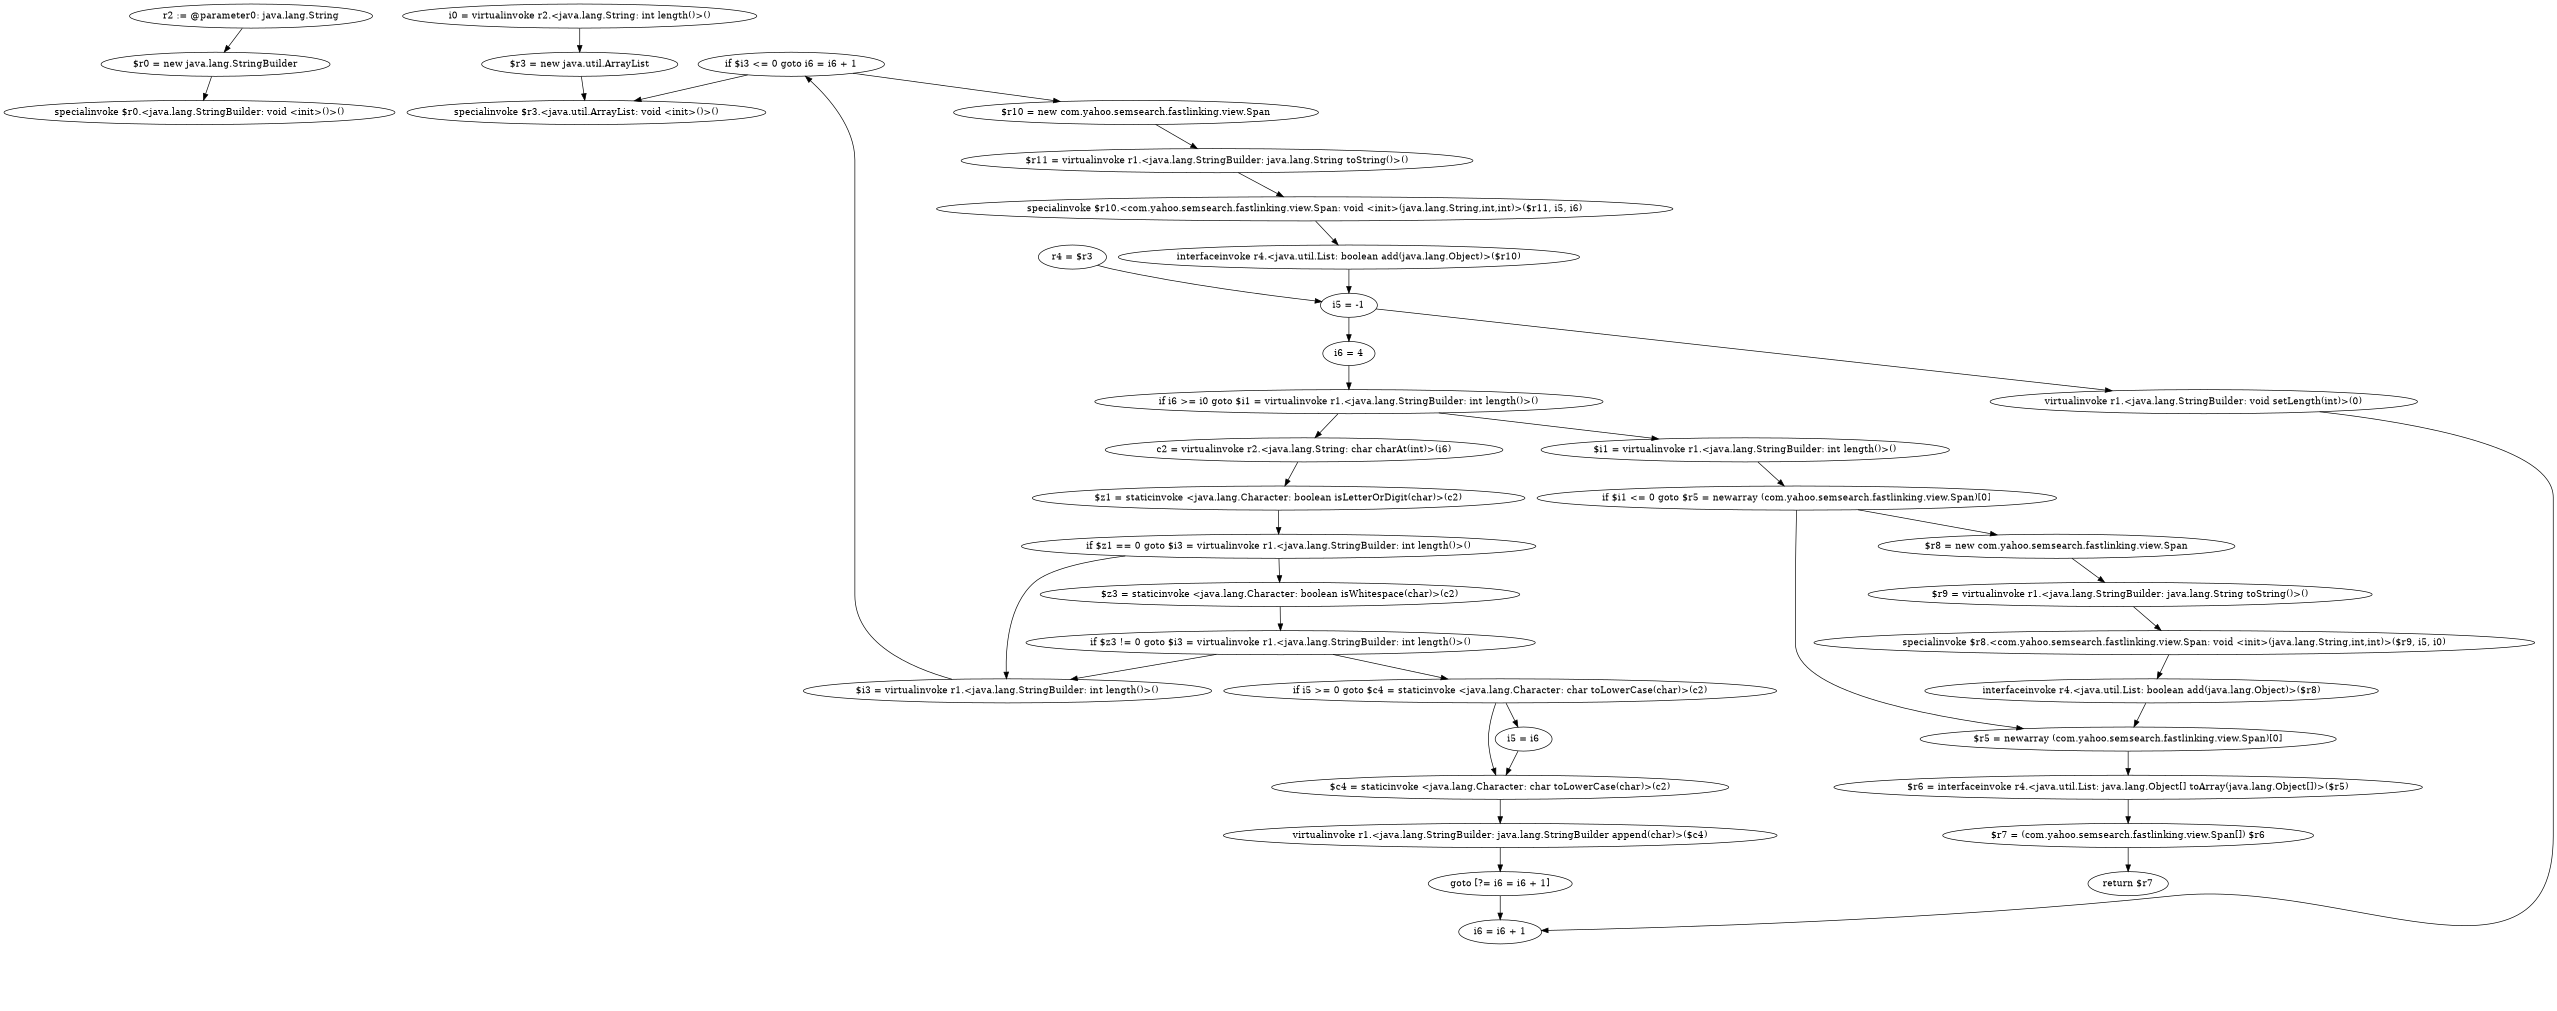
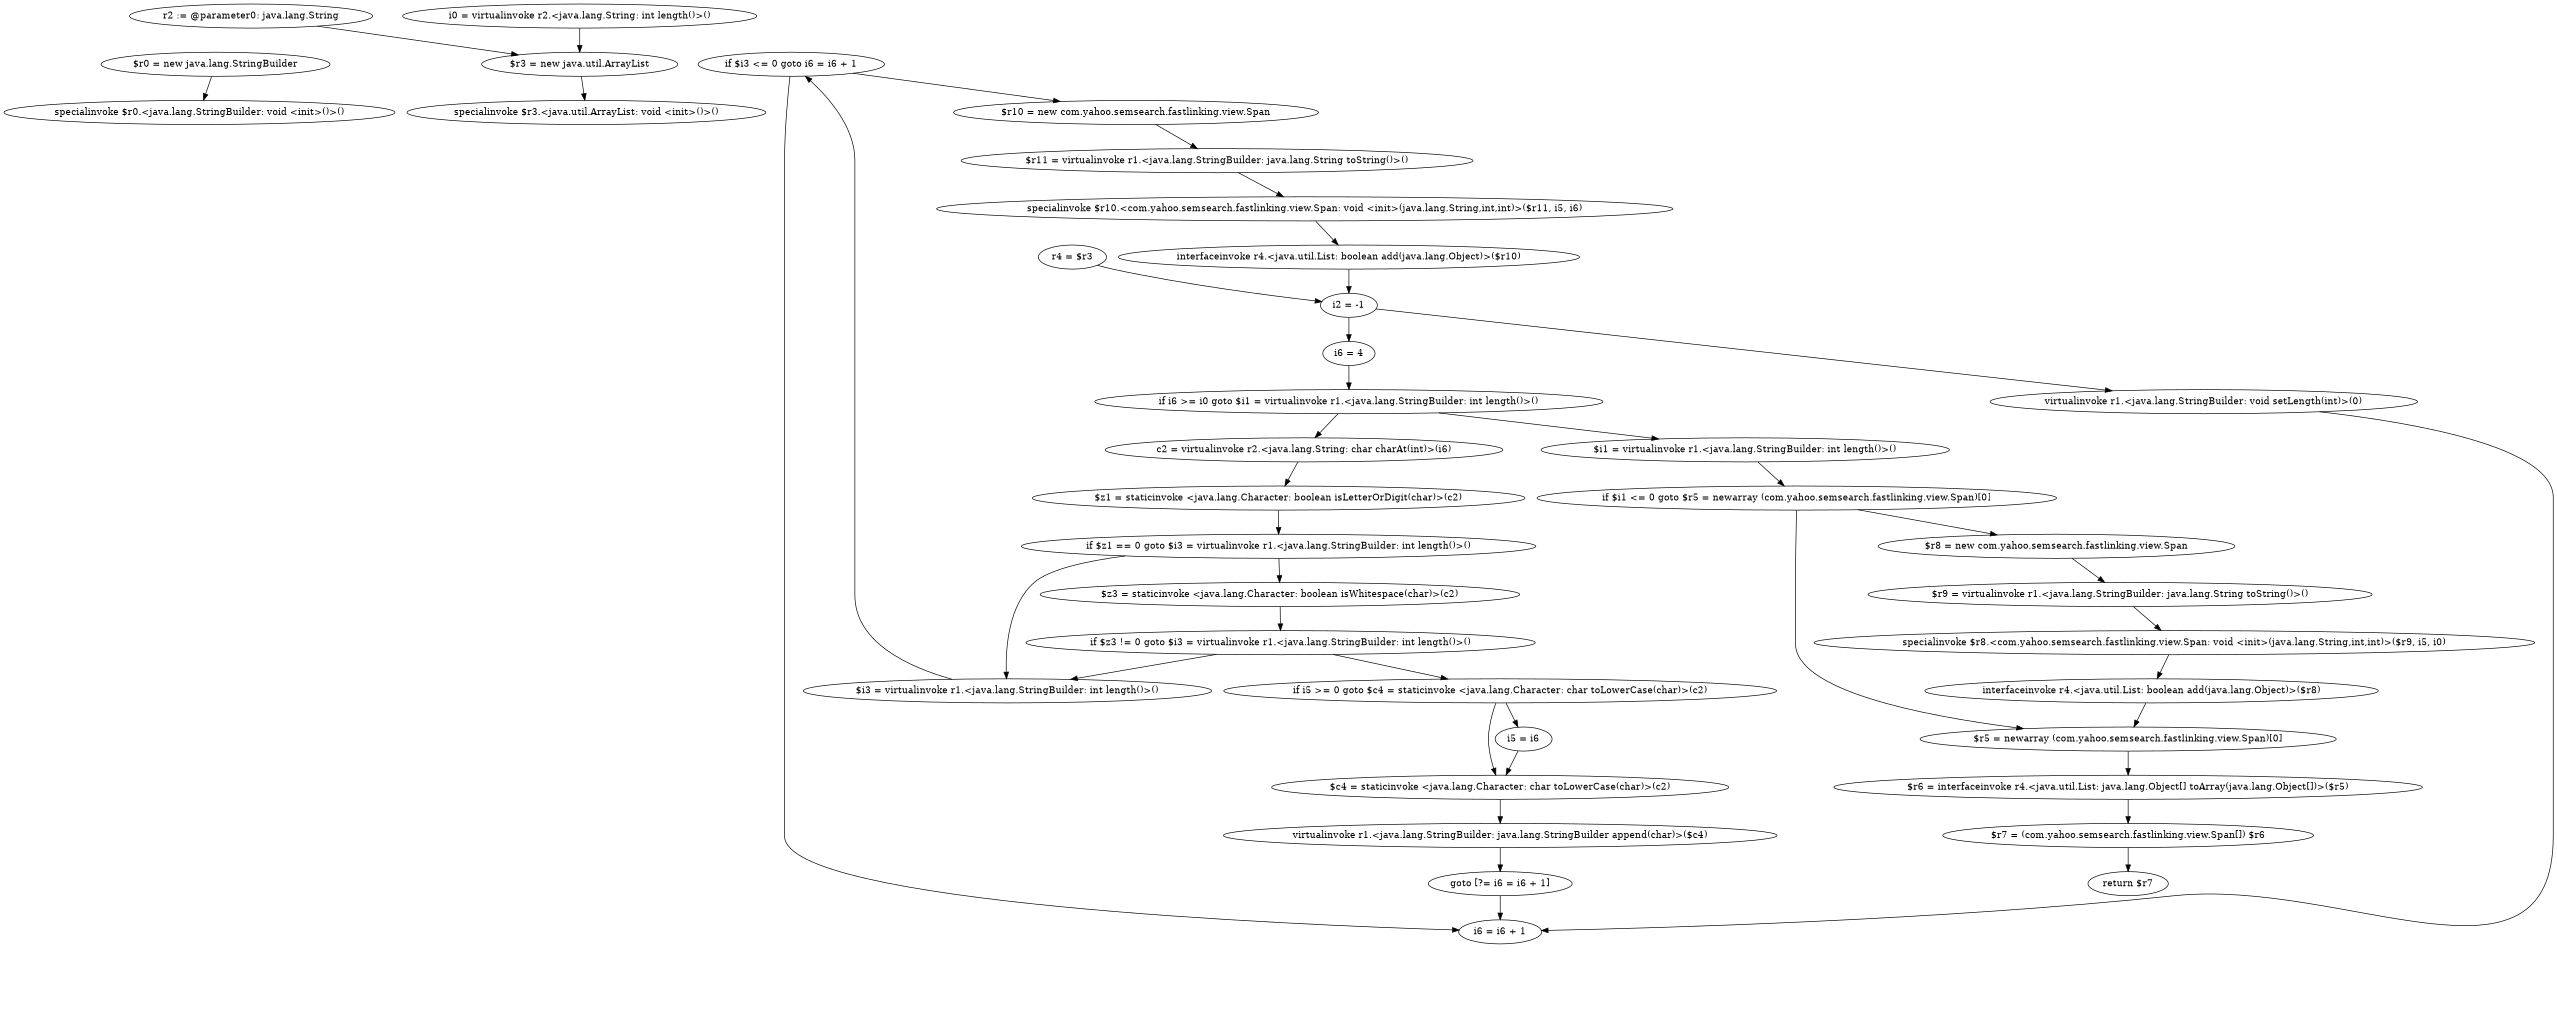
(235, 38) -> (414, 40)
(694, 87) -> (785, 798)
(1349, 305) -> (1349, 305)
